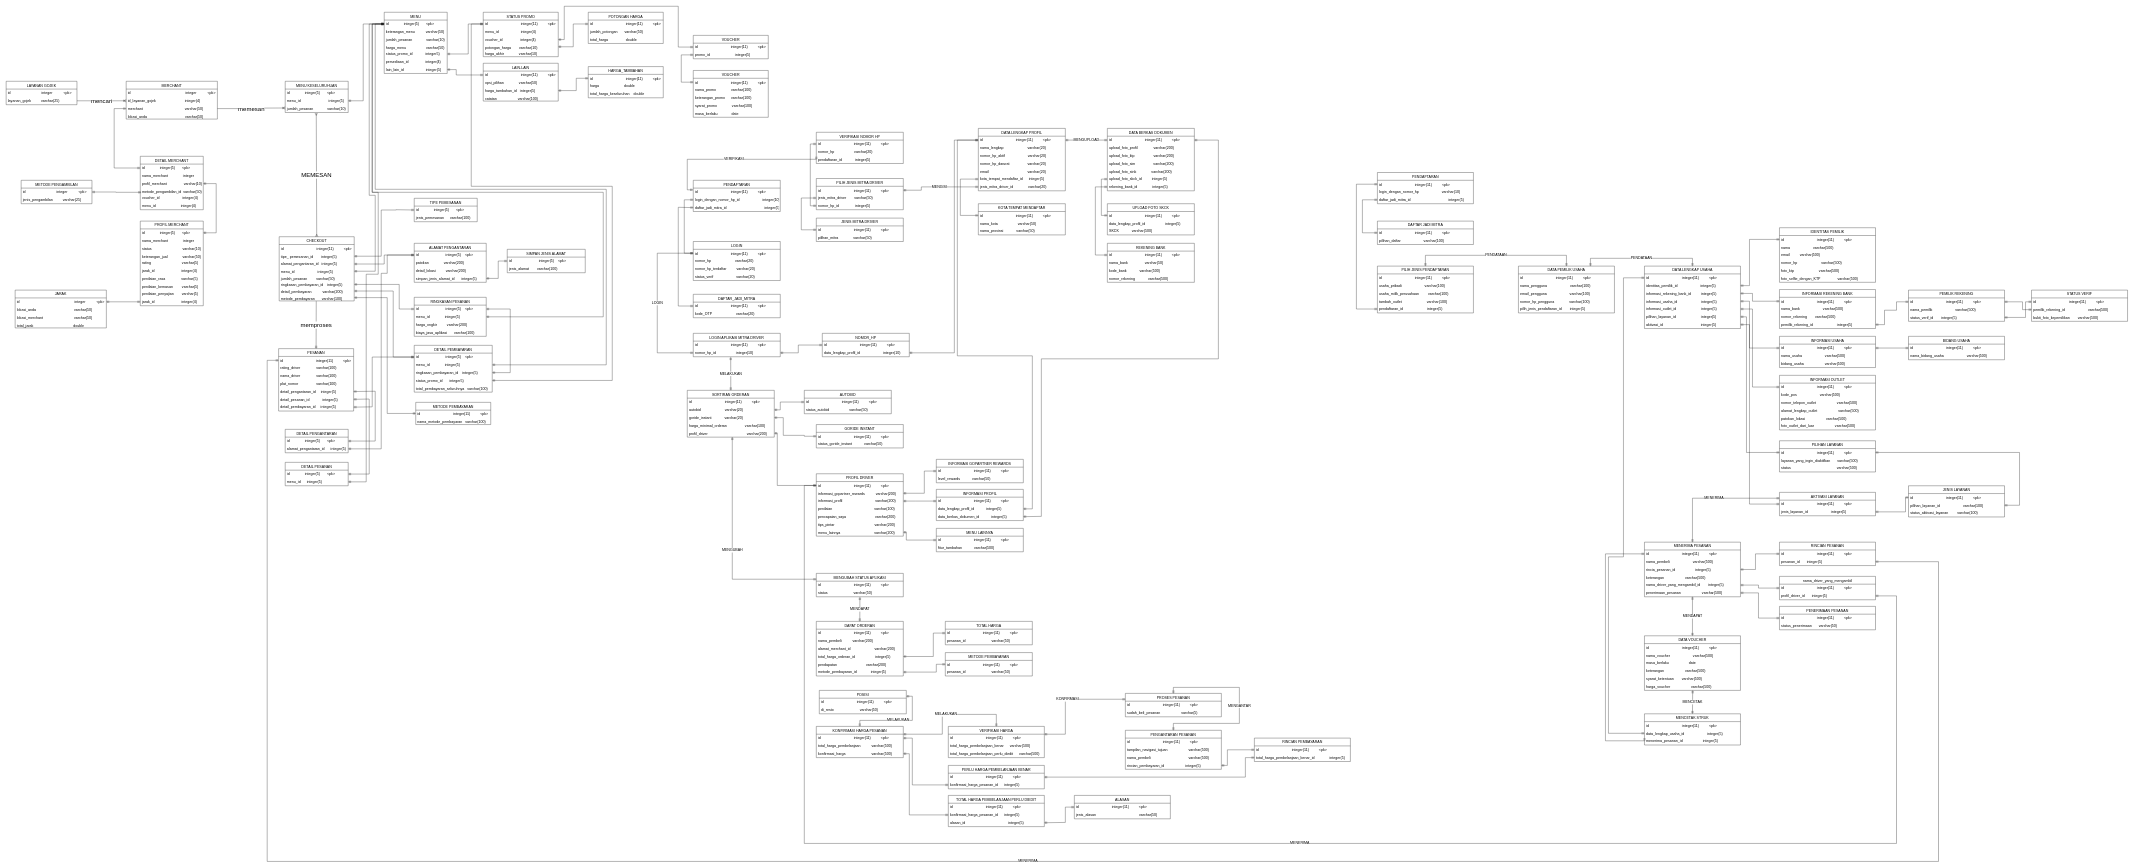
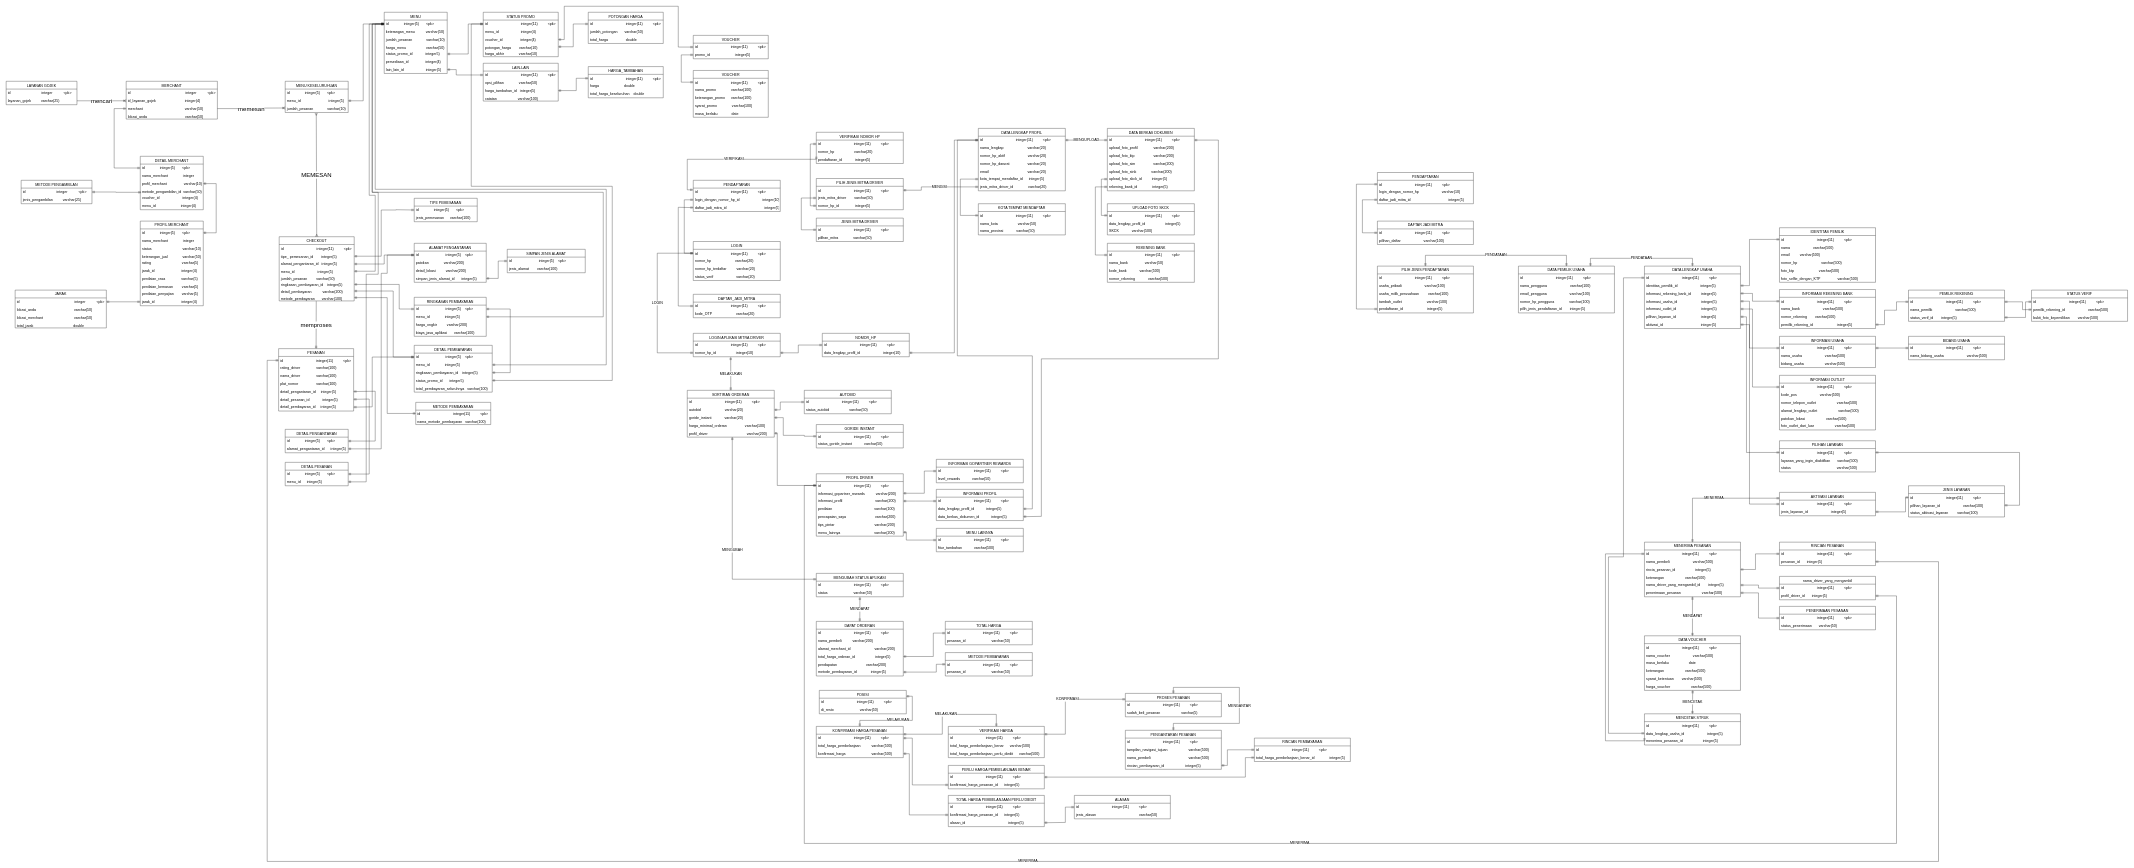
(450, 301) -> (450, 301)
